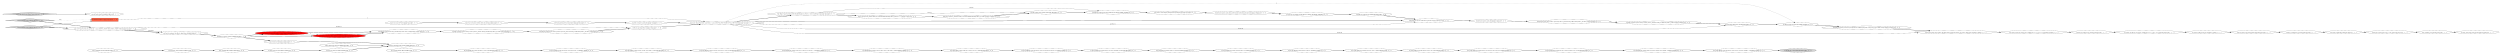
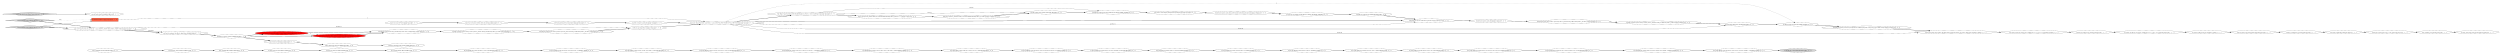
(344, 42) -> (309, 44)
(370, 48) -> (371, 50)
